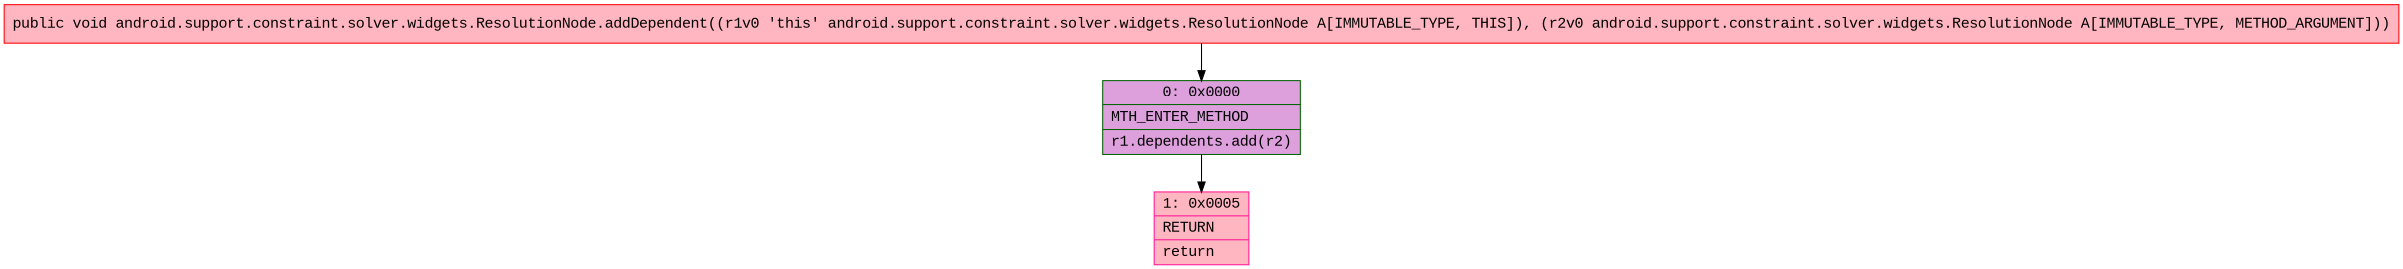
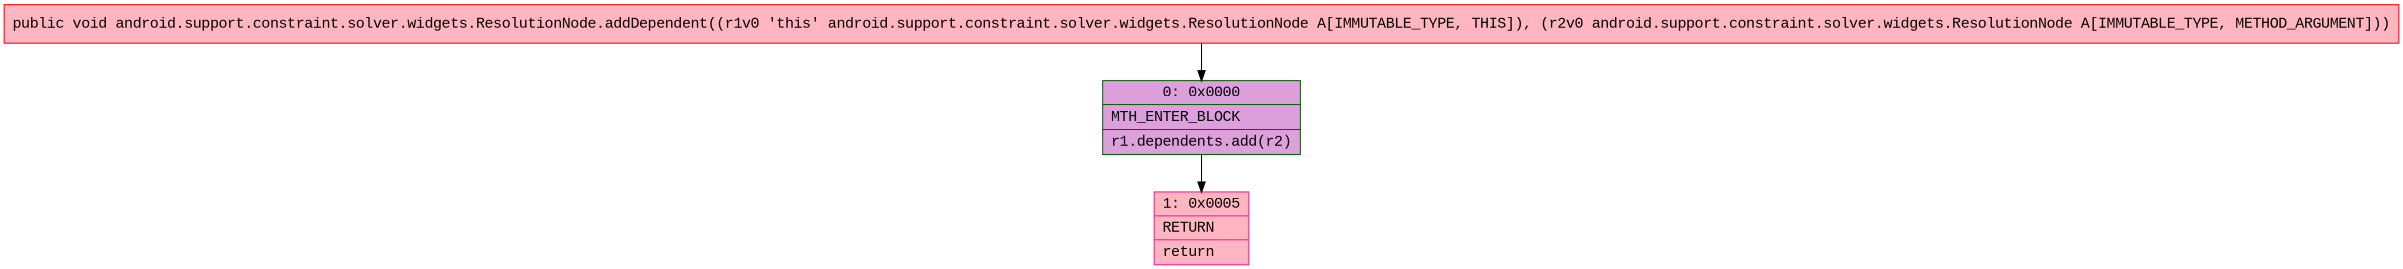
(1180, 117) -> (1176, 117)
